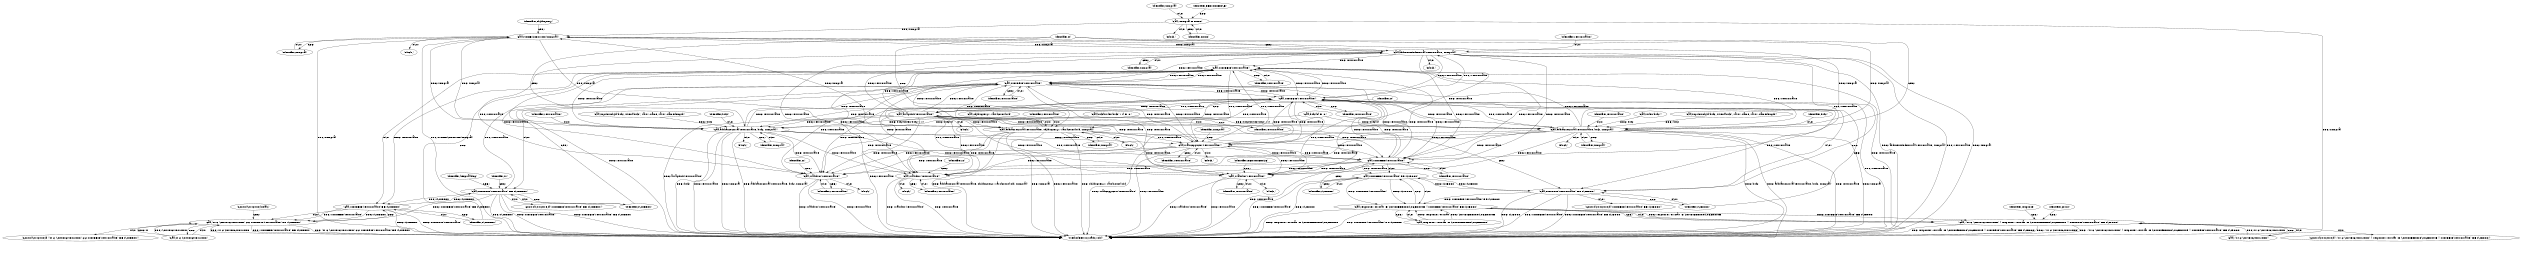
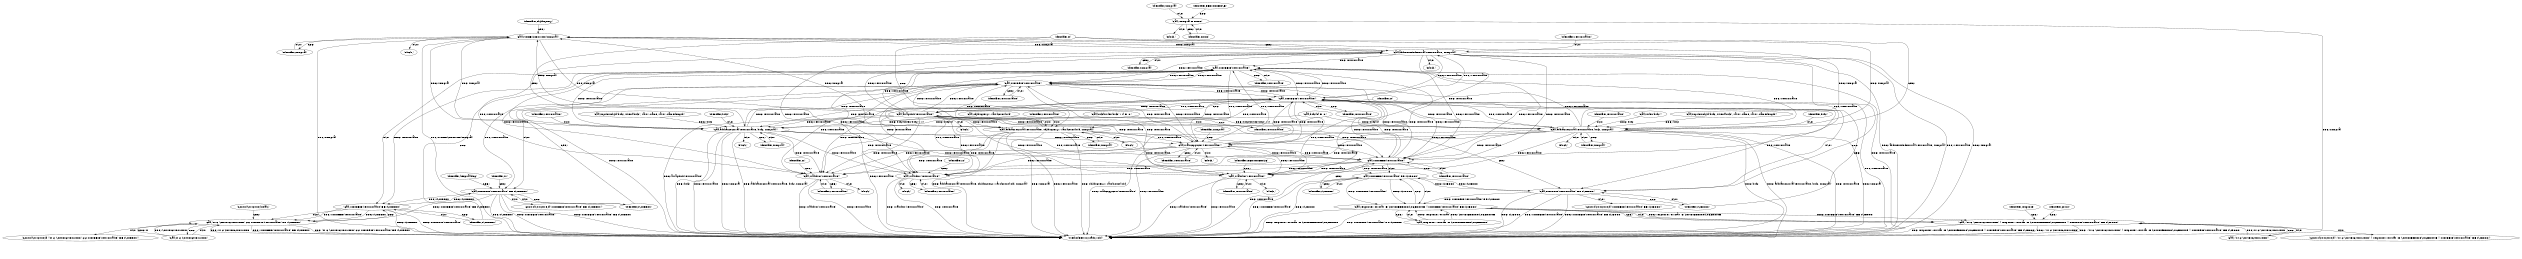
(867, 29) -> (733, 109)
